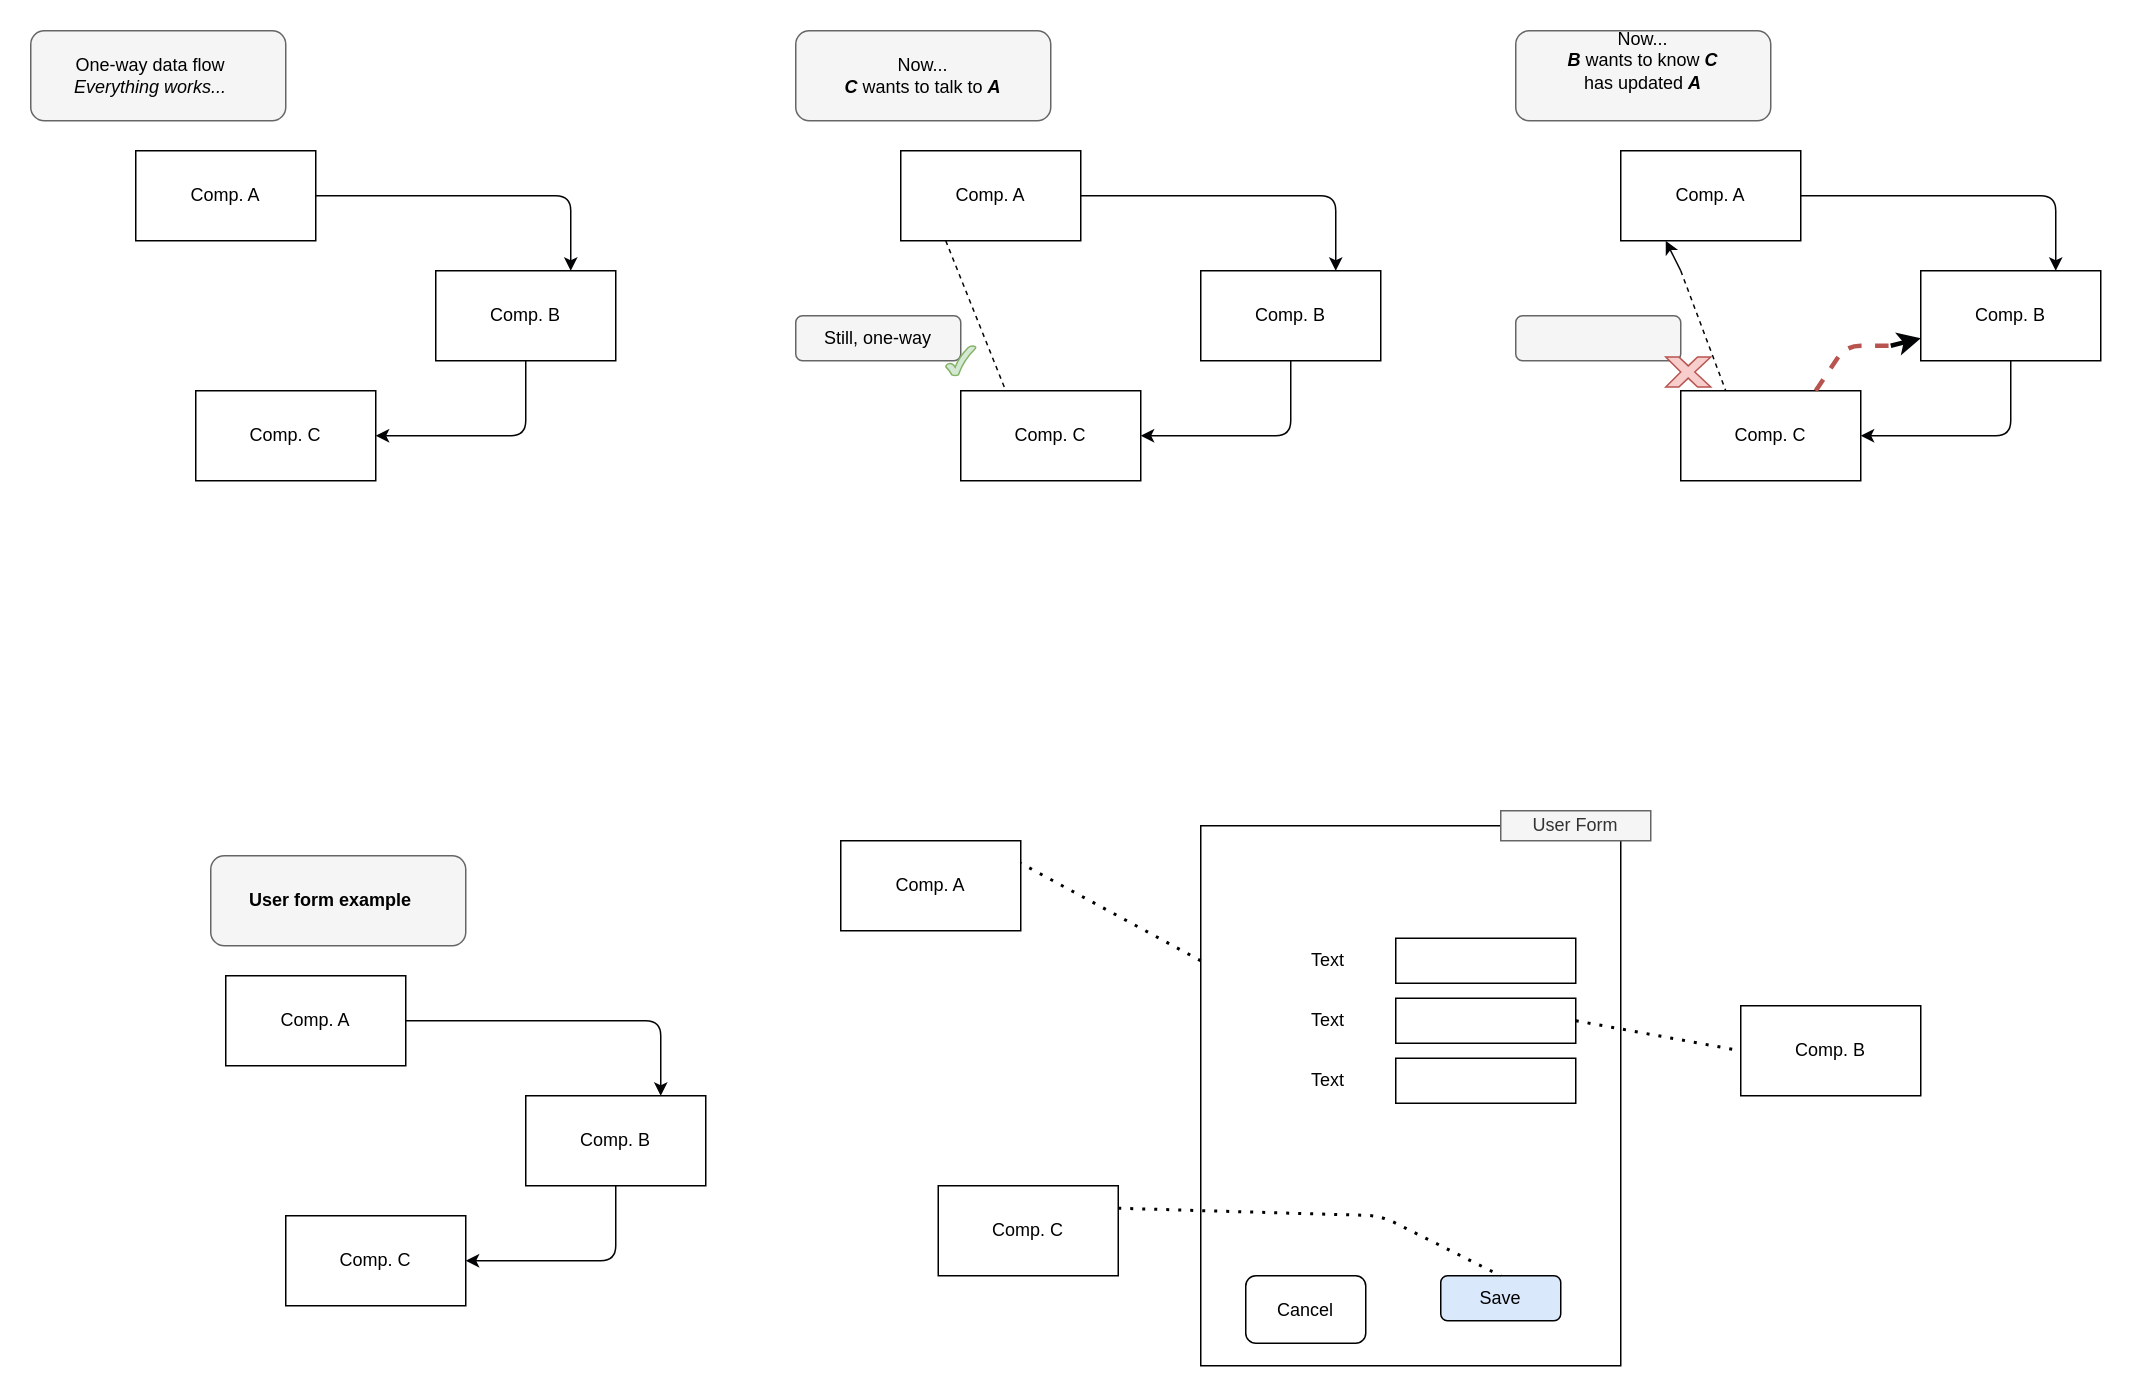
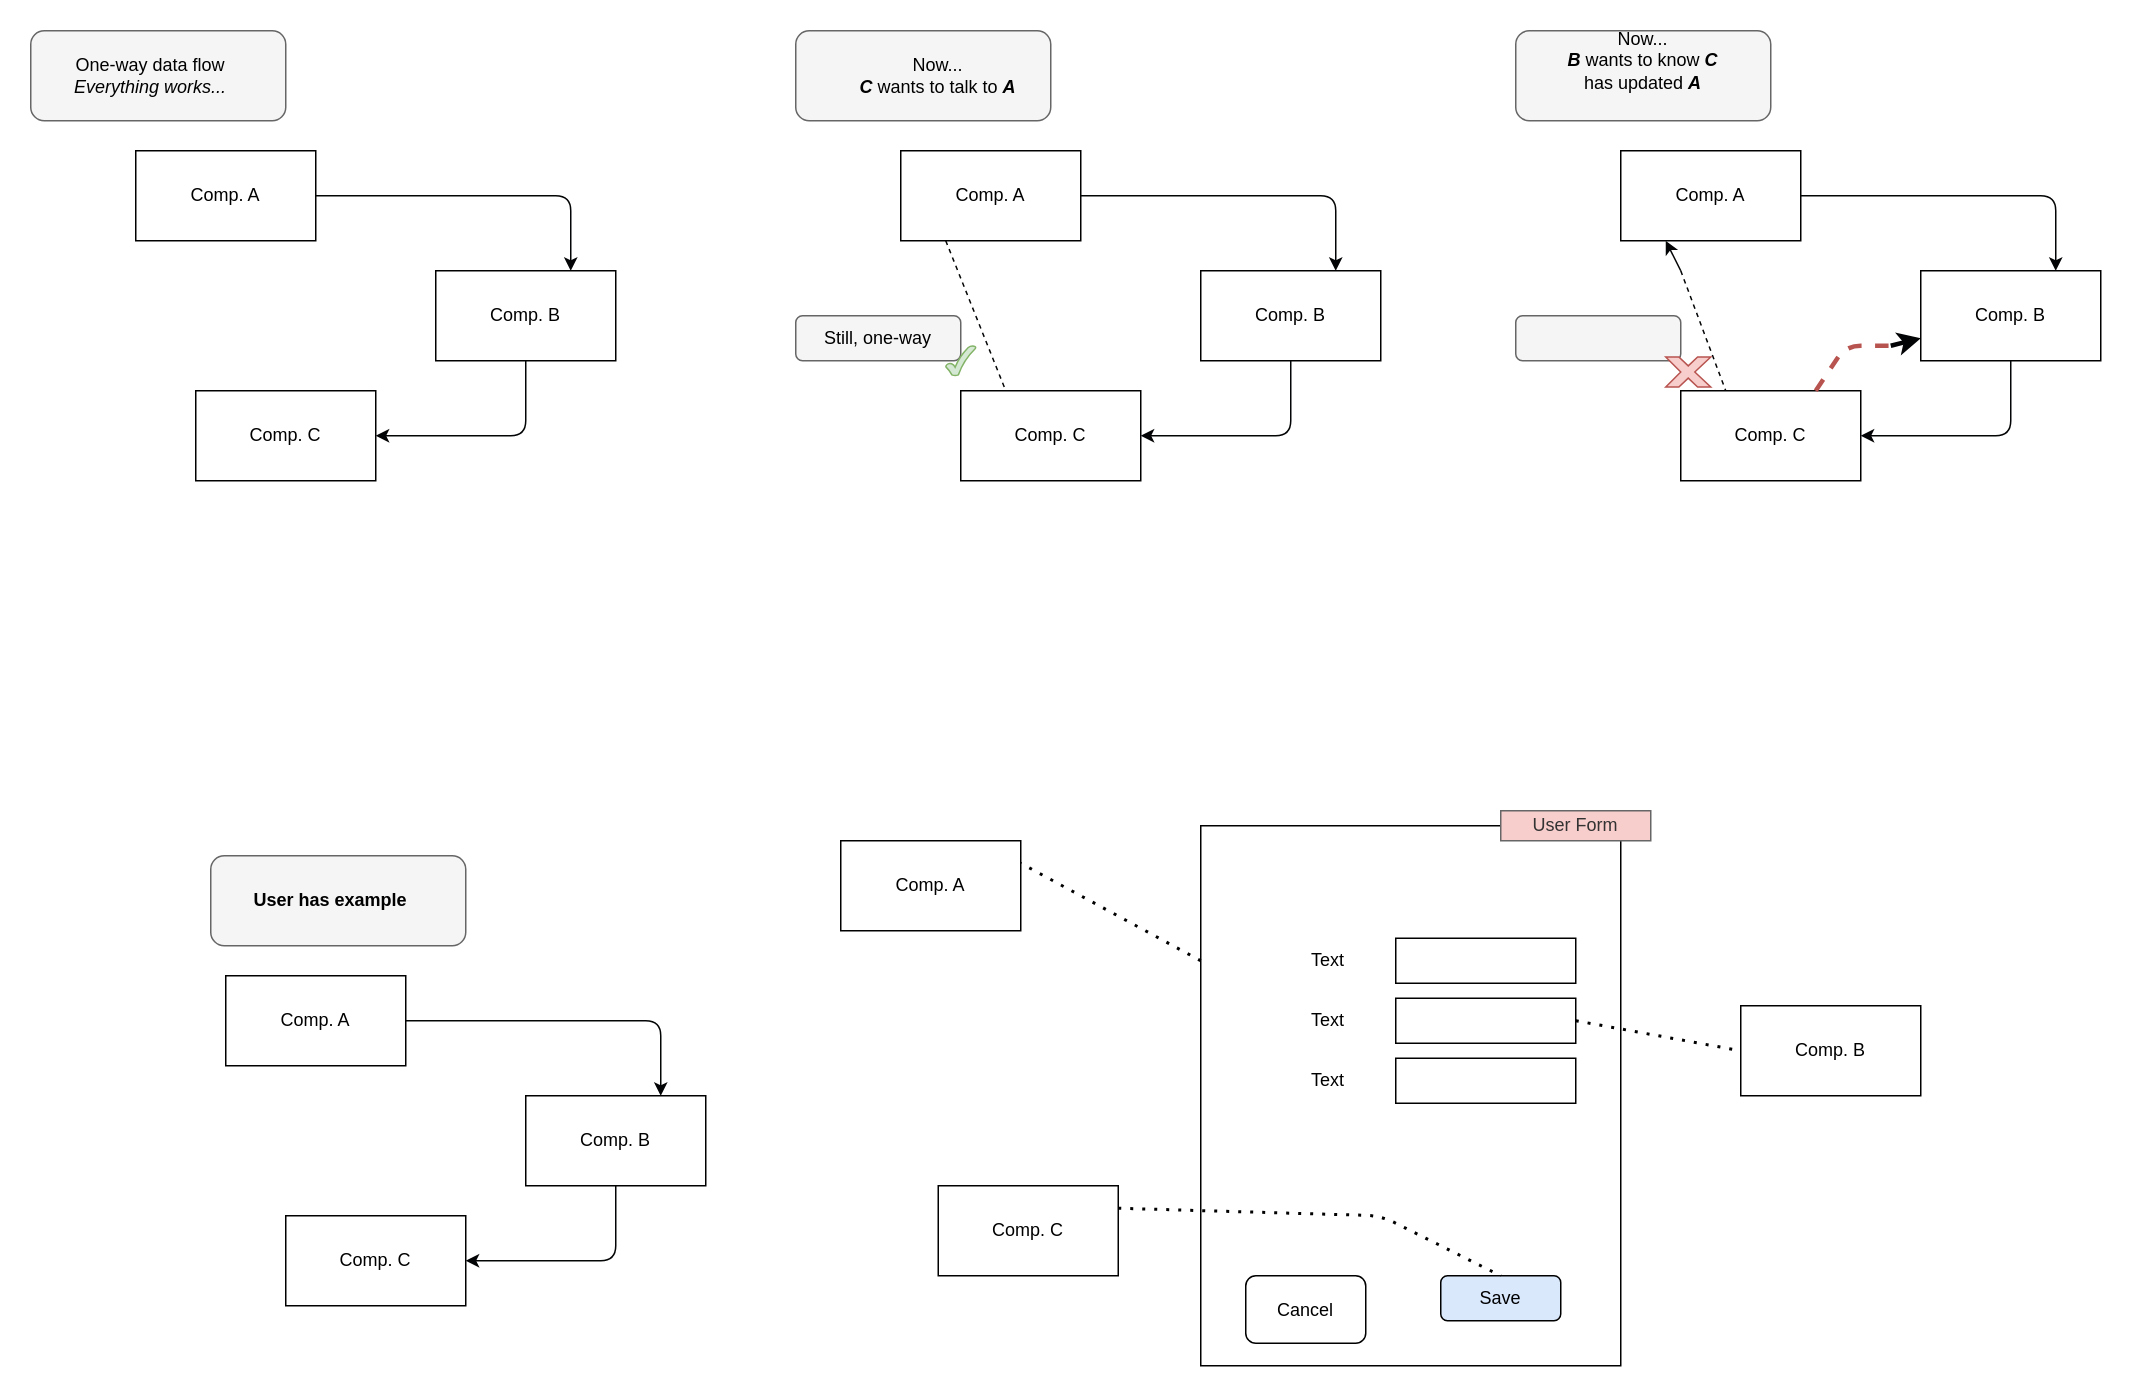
(923, 76) -> (938, 76)
(1576, 826) -> (1576, 826)
(331, 901) -> (331, 901)
